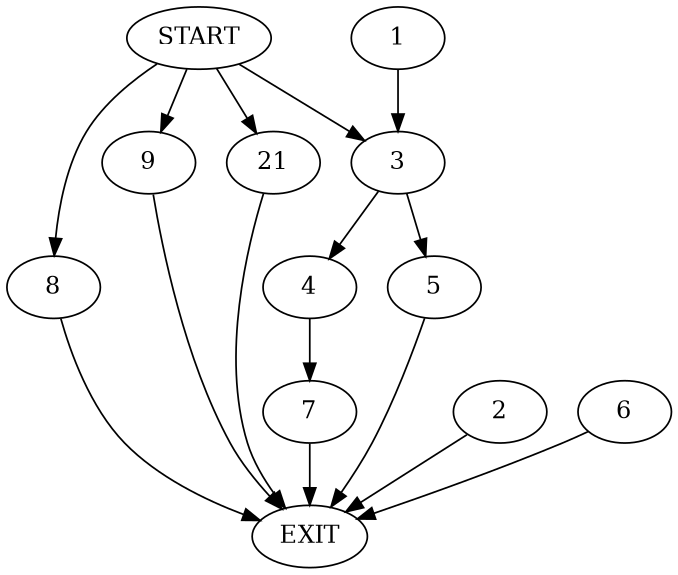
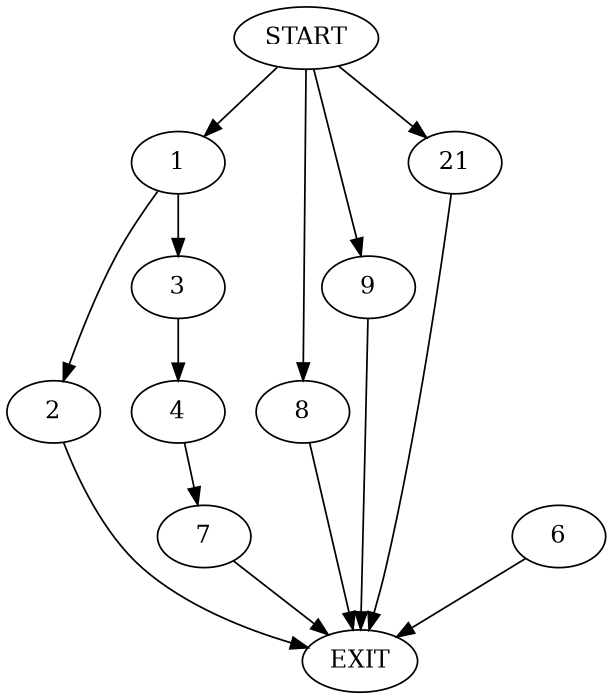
(294, 98) -> (247, 96)
none -> (107, 274)
(434, 287) -> none
